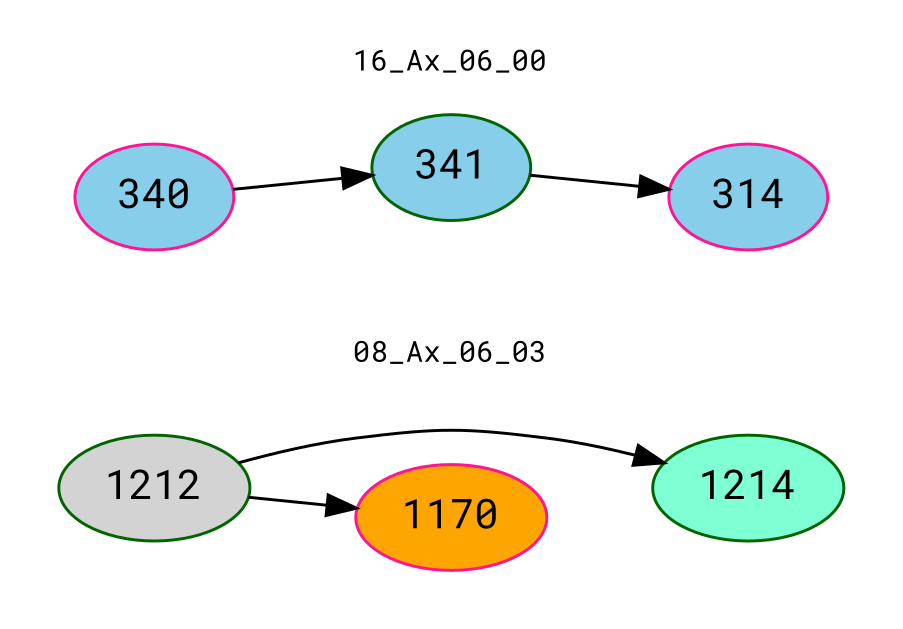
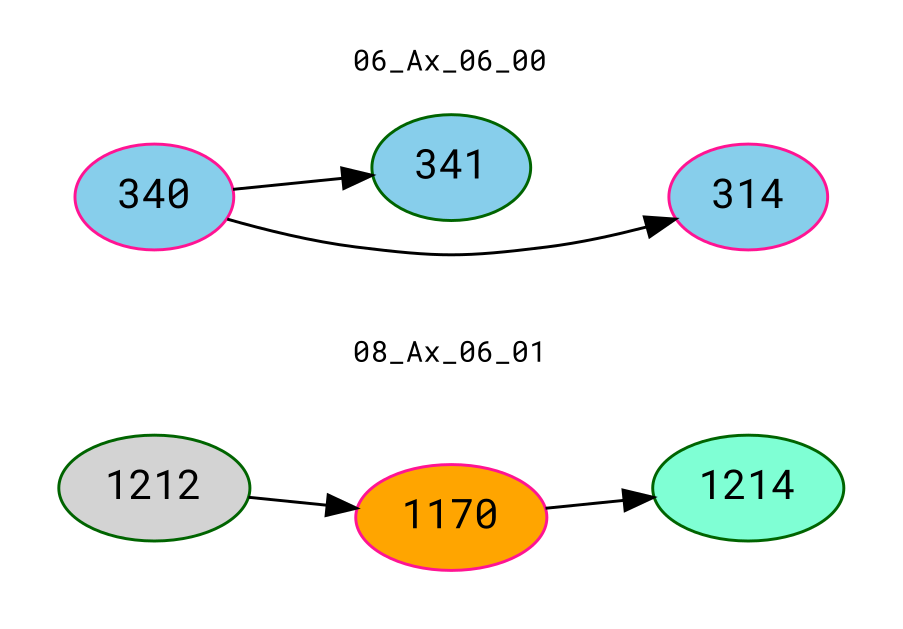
(451, 63) -> (451, 63)
(585, 181) -> (436, 254)
(451, 354) -> (451, 354)
(436, 431) -> (584, 504)
